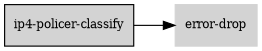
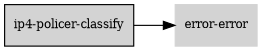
(216, 25) -> (216, 25)
